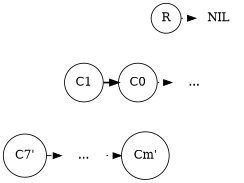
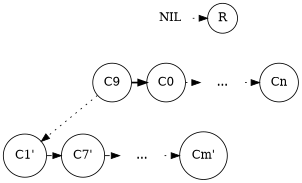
(184, 18) -> (196, 18)
(84, 83) -> (112, 83)
none -> (279, 83)
none -> (25, 156)
